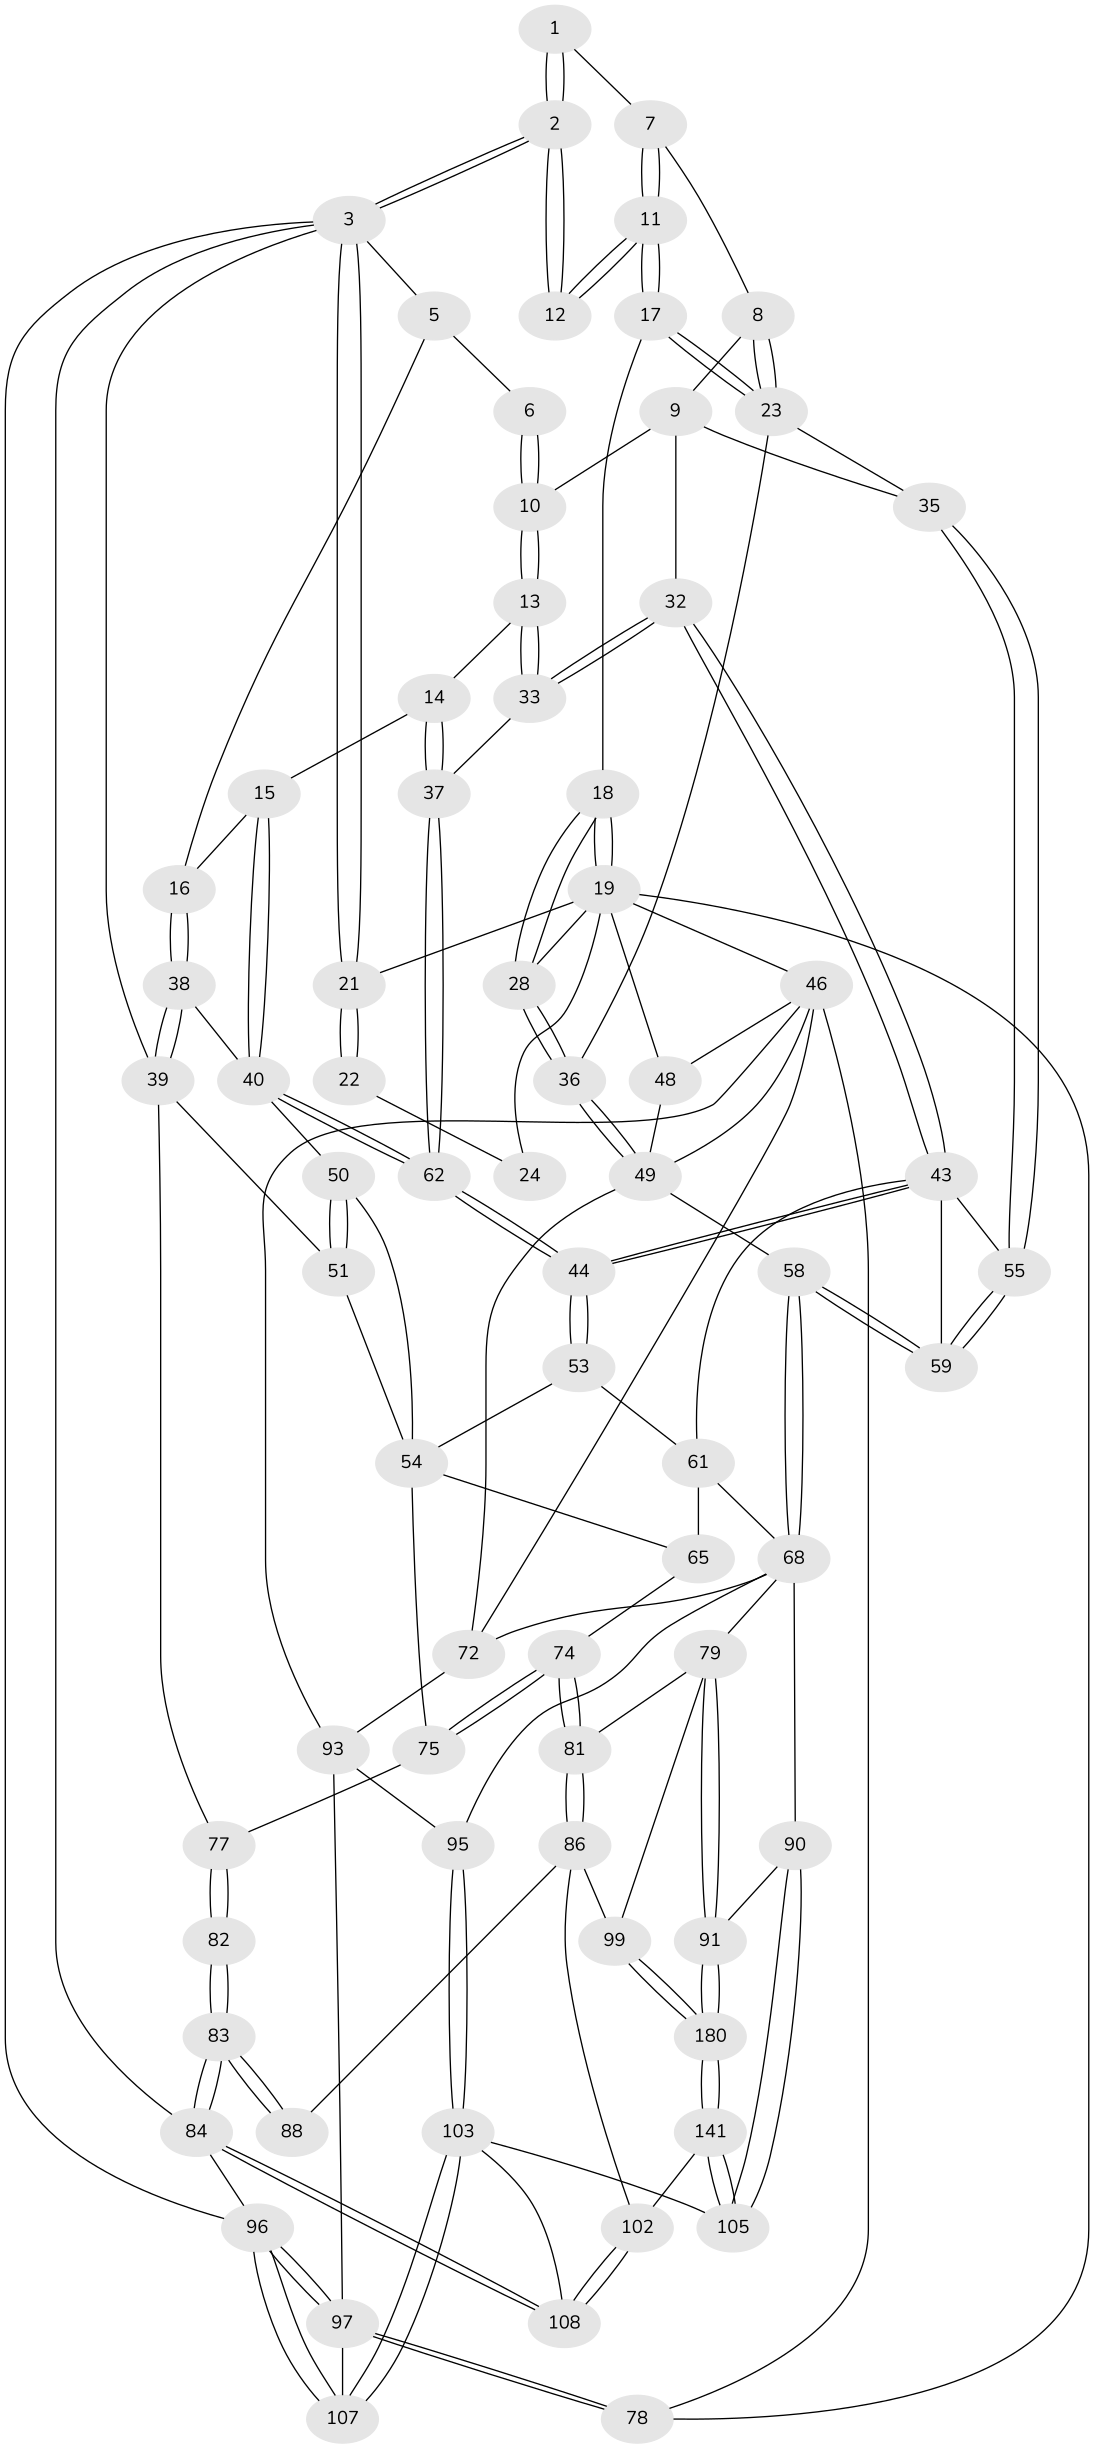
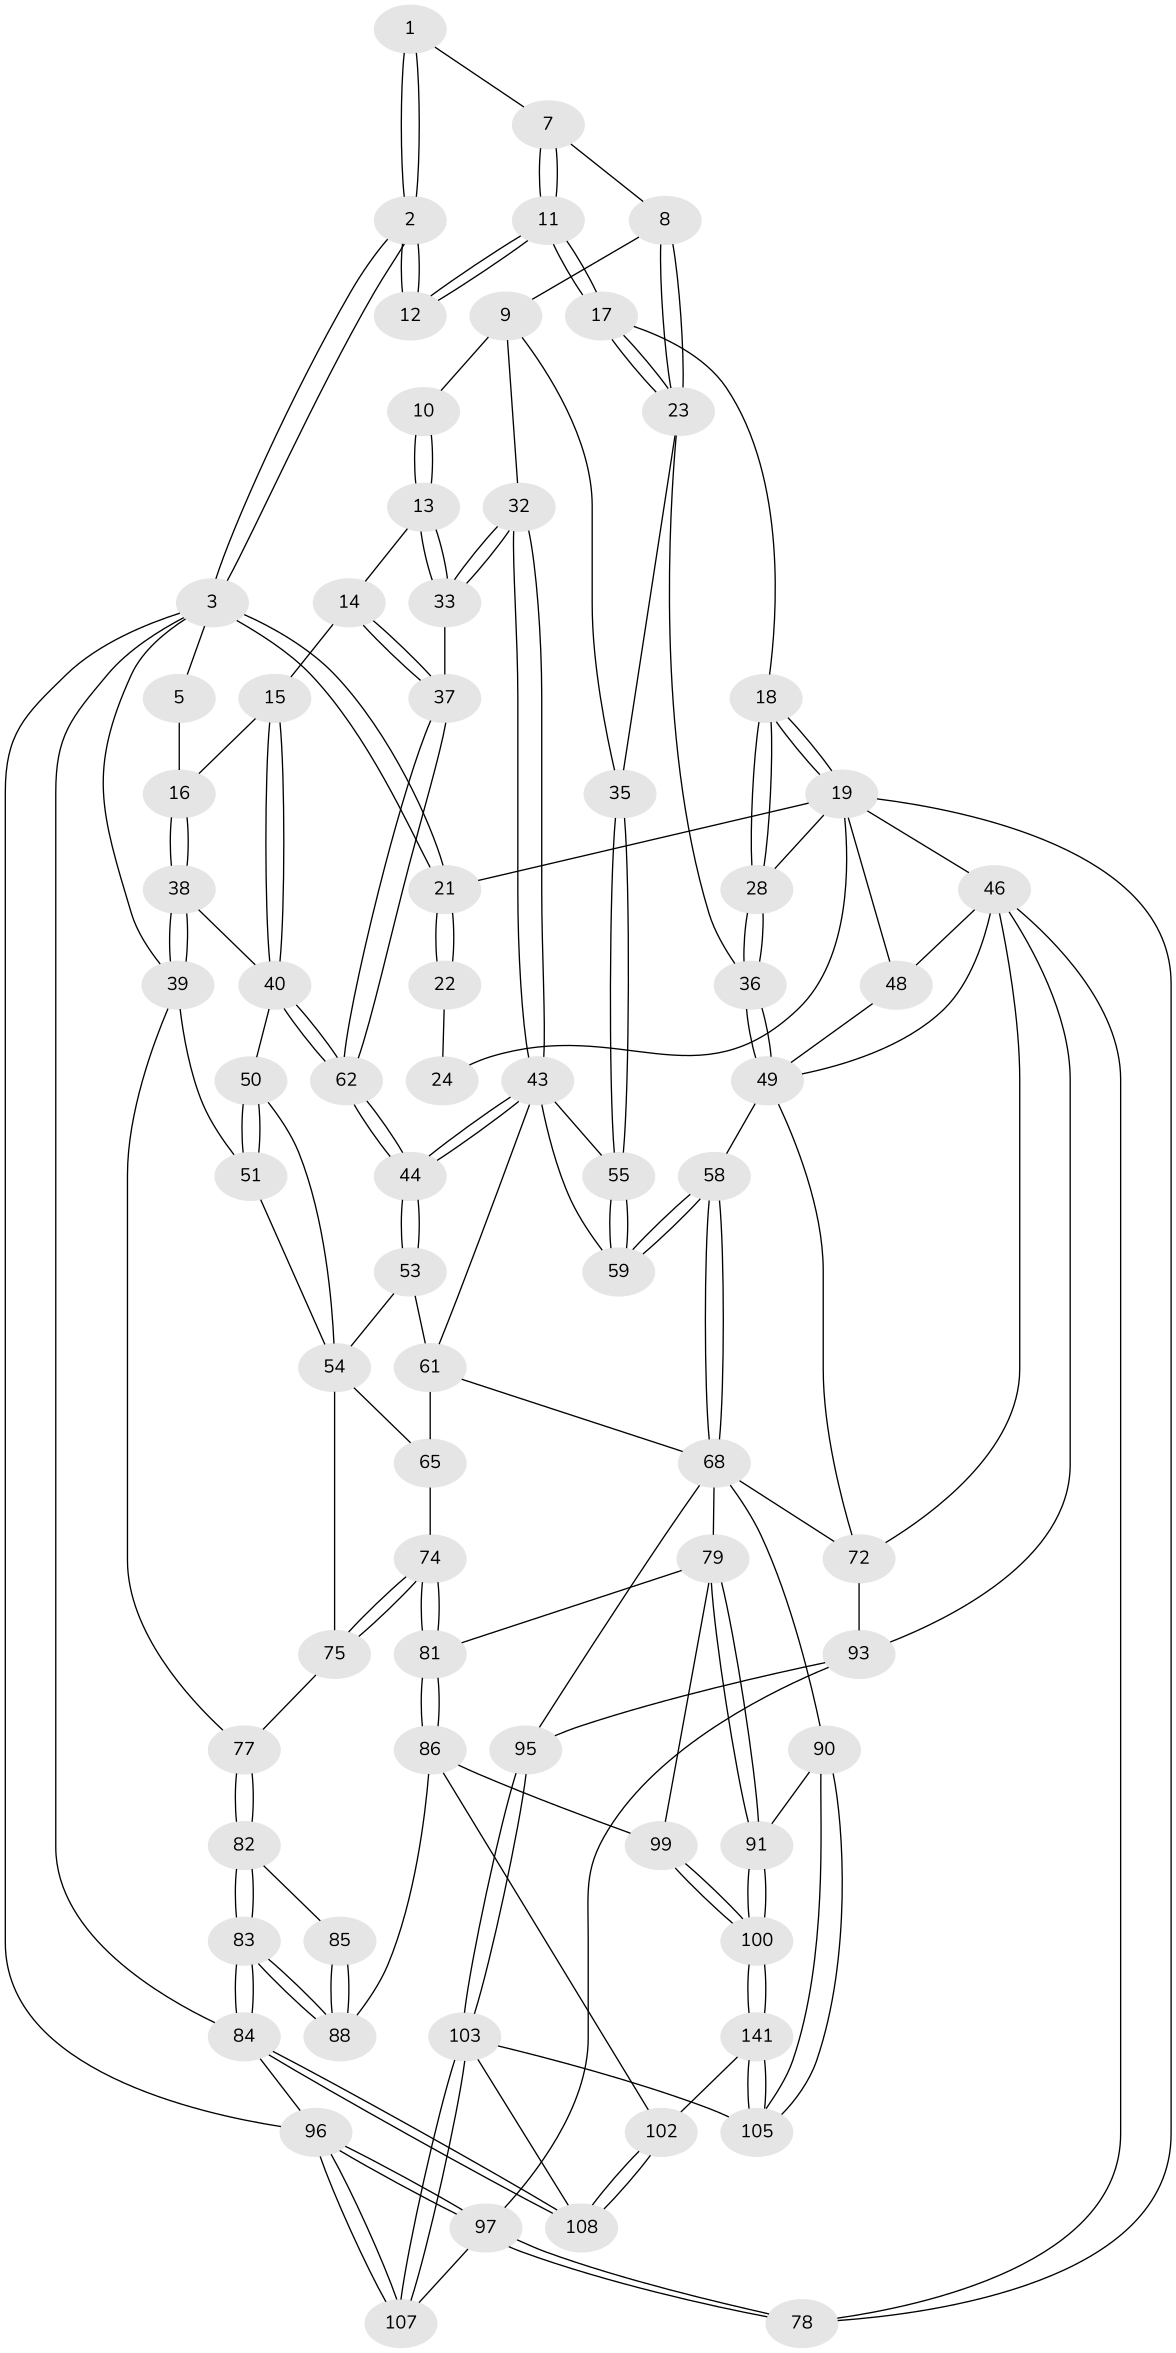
(530, 412) -> none
none -> (340, 1941)
(710, 2037) -> (757, 1941)
